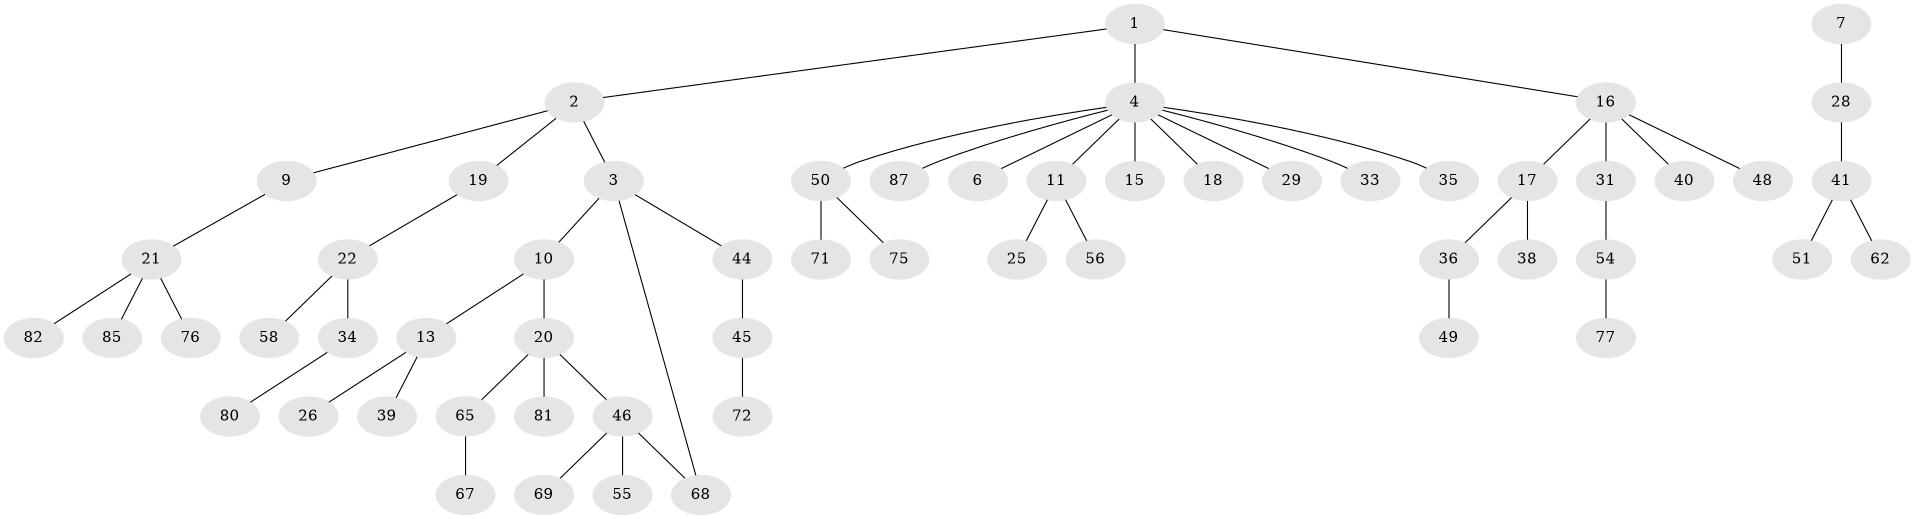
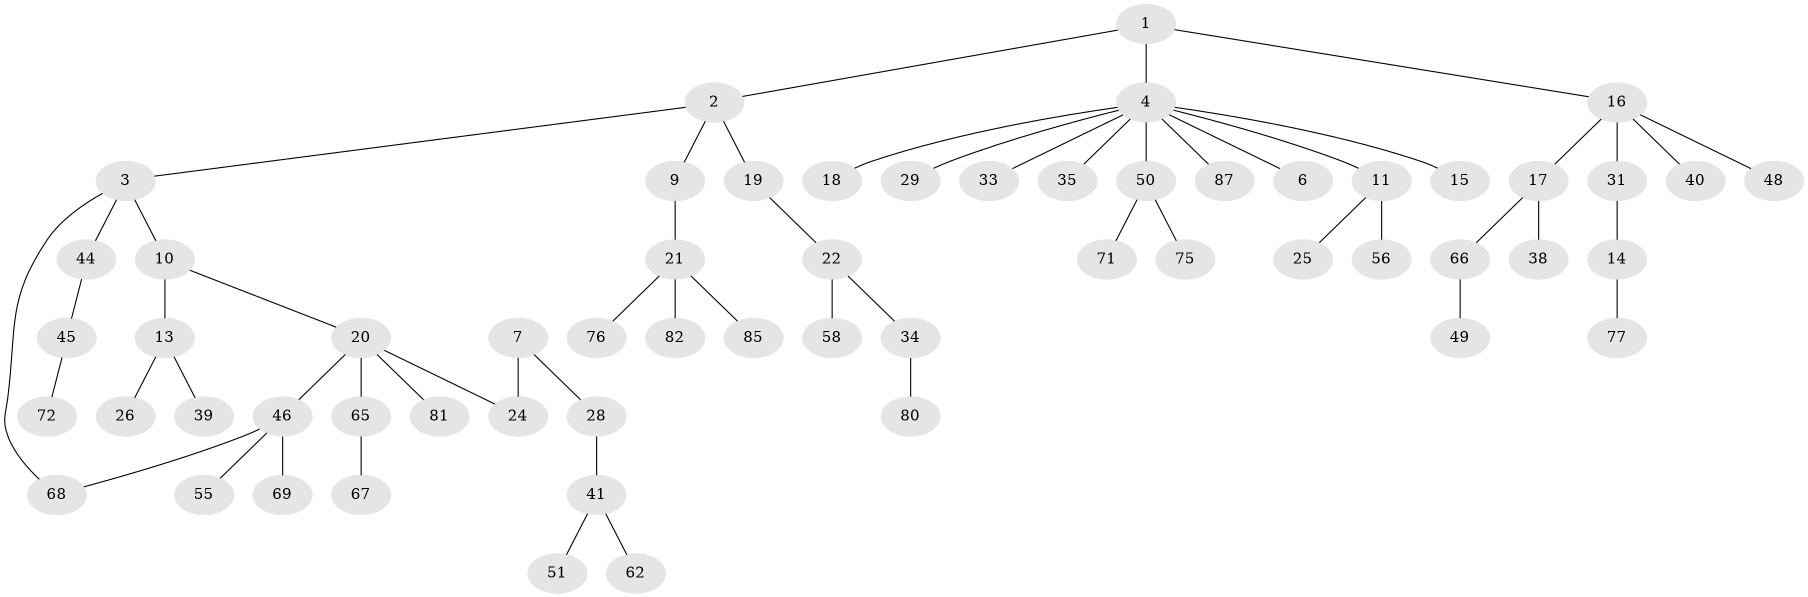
(1449, 259) -> (1460, 259)
(1606, 259) -> (1617, 259)
none -> (518, 416)
